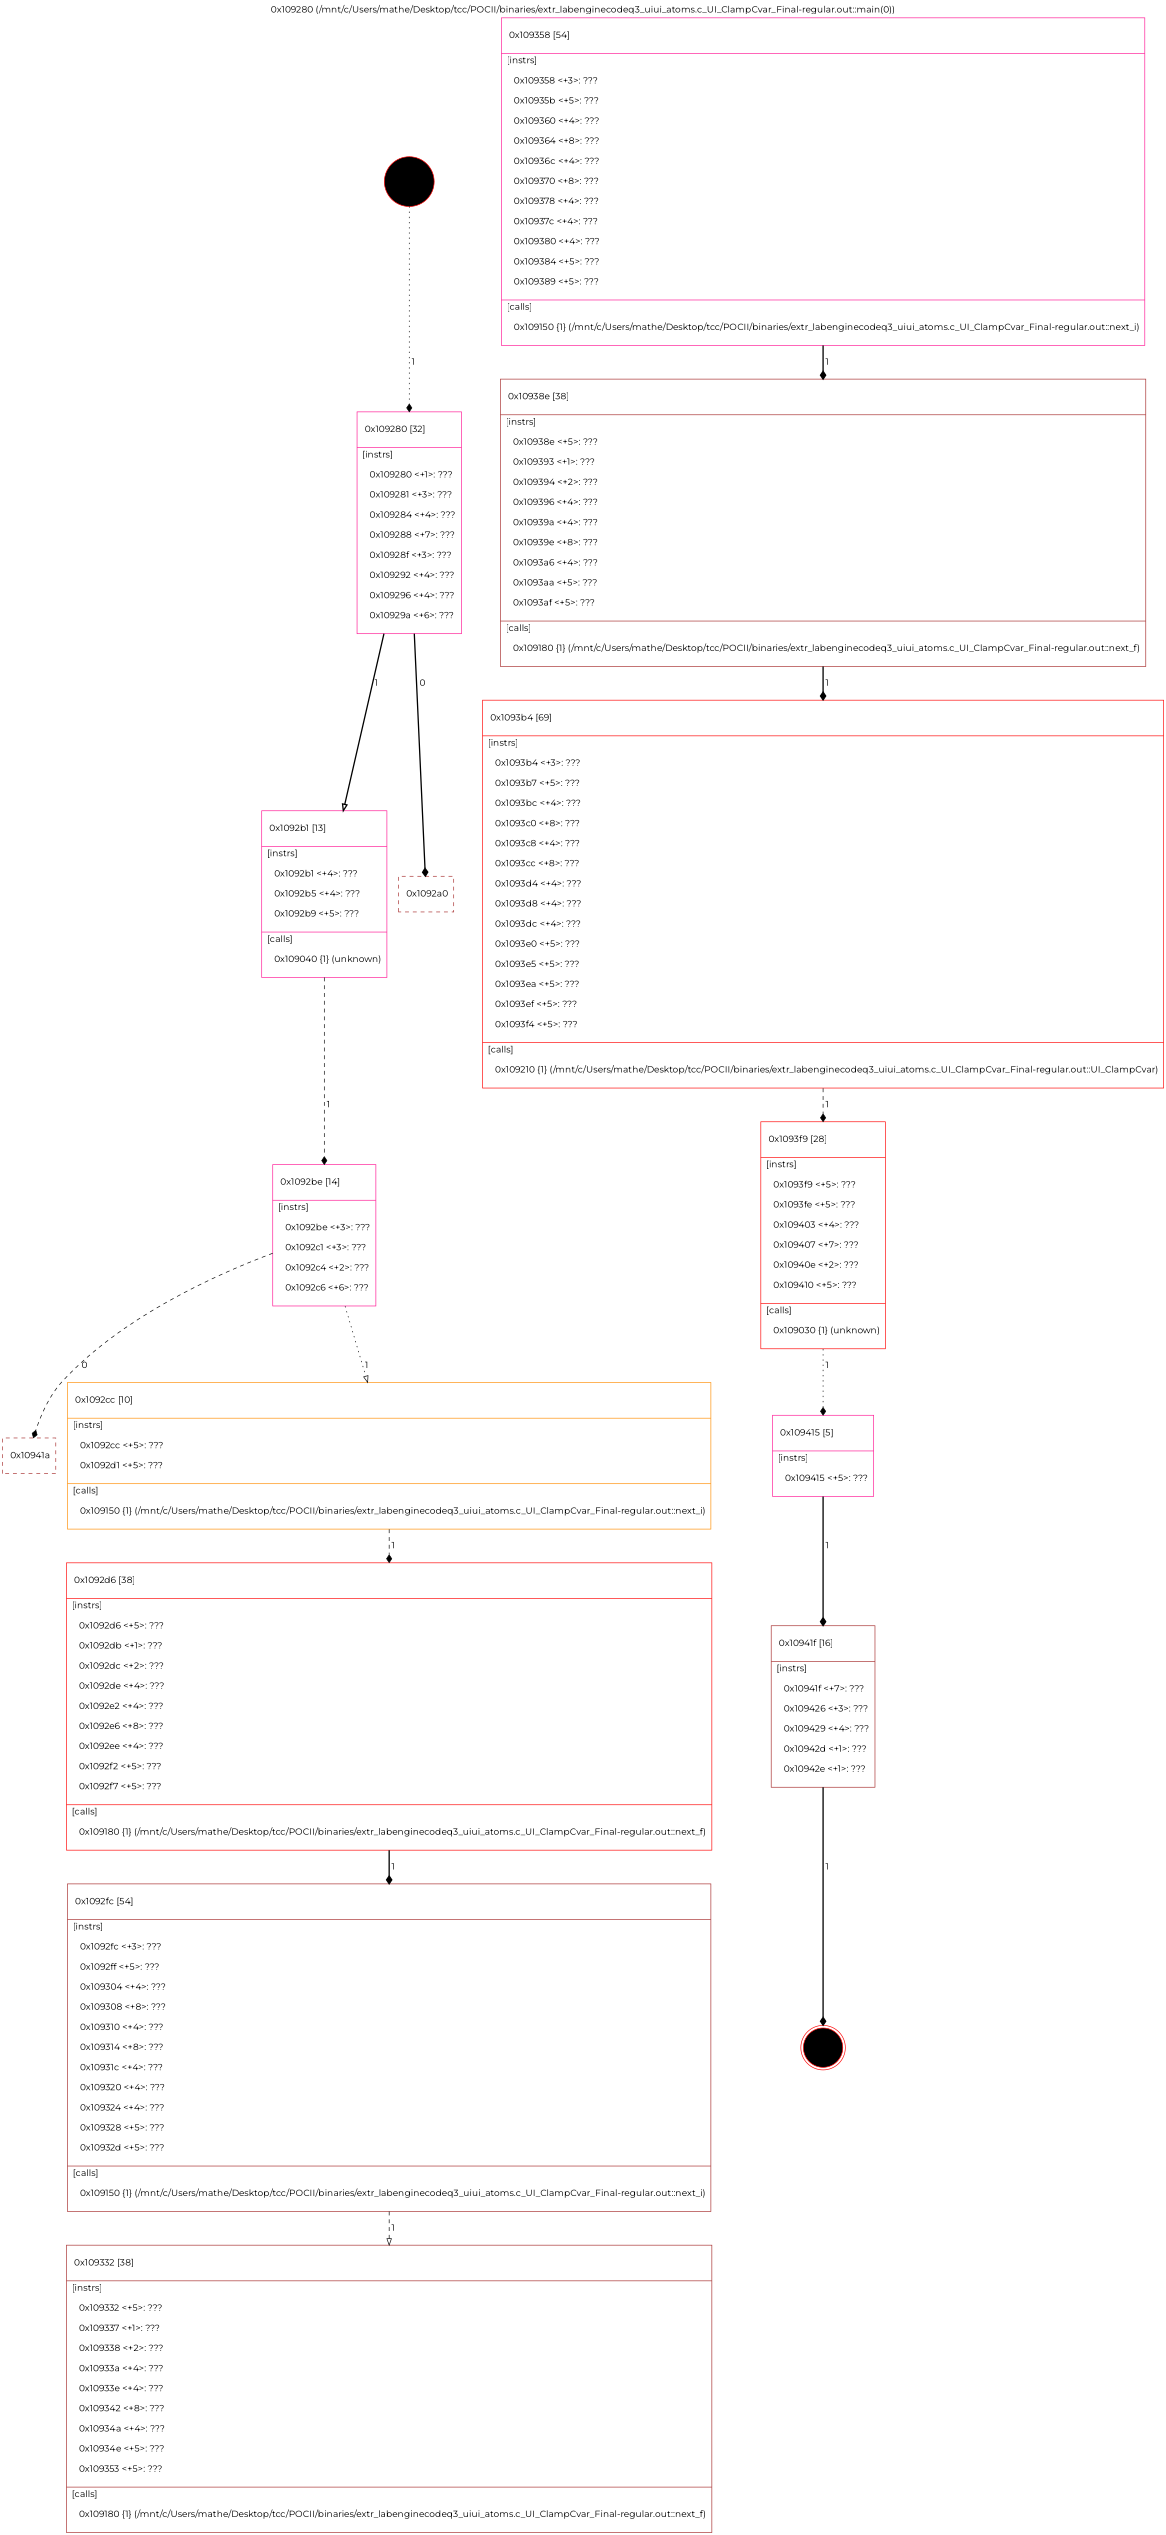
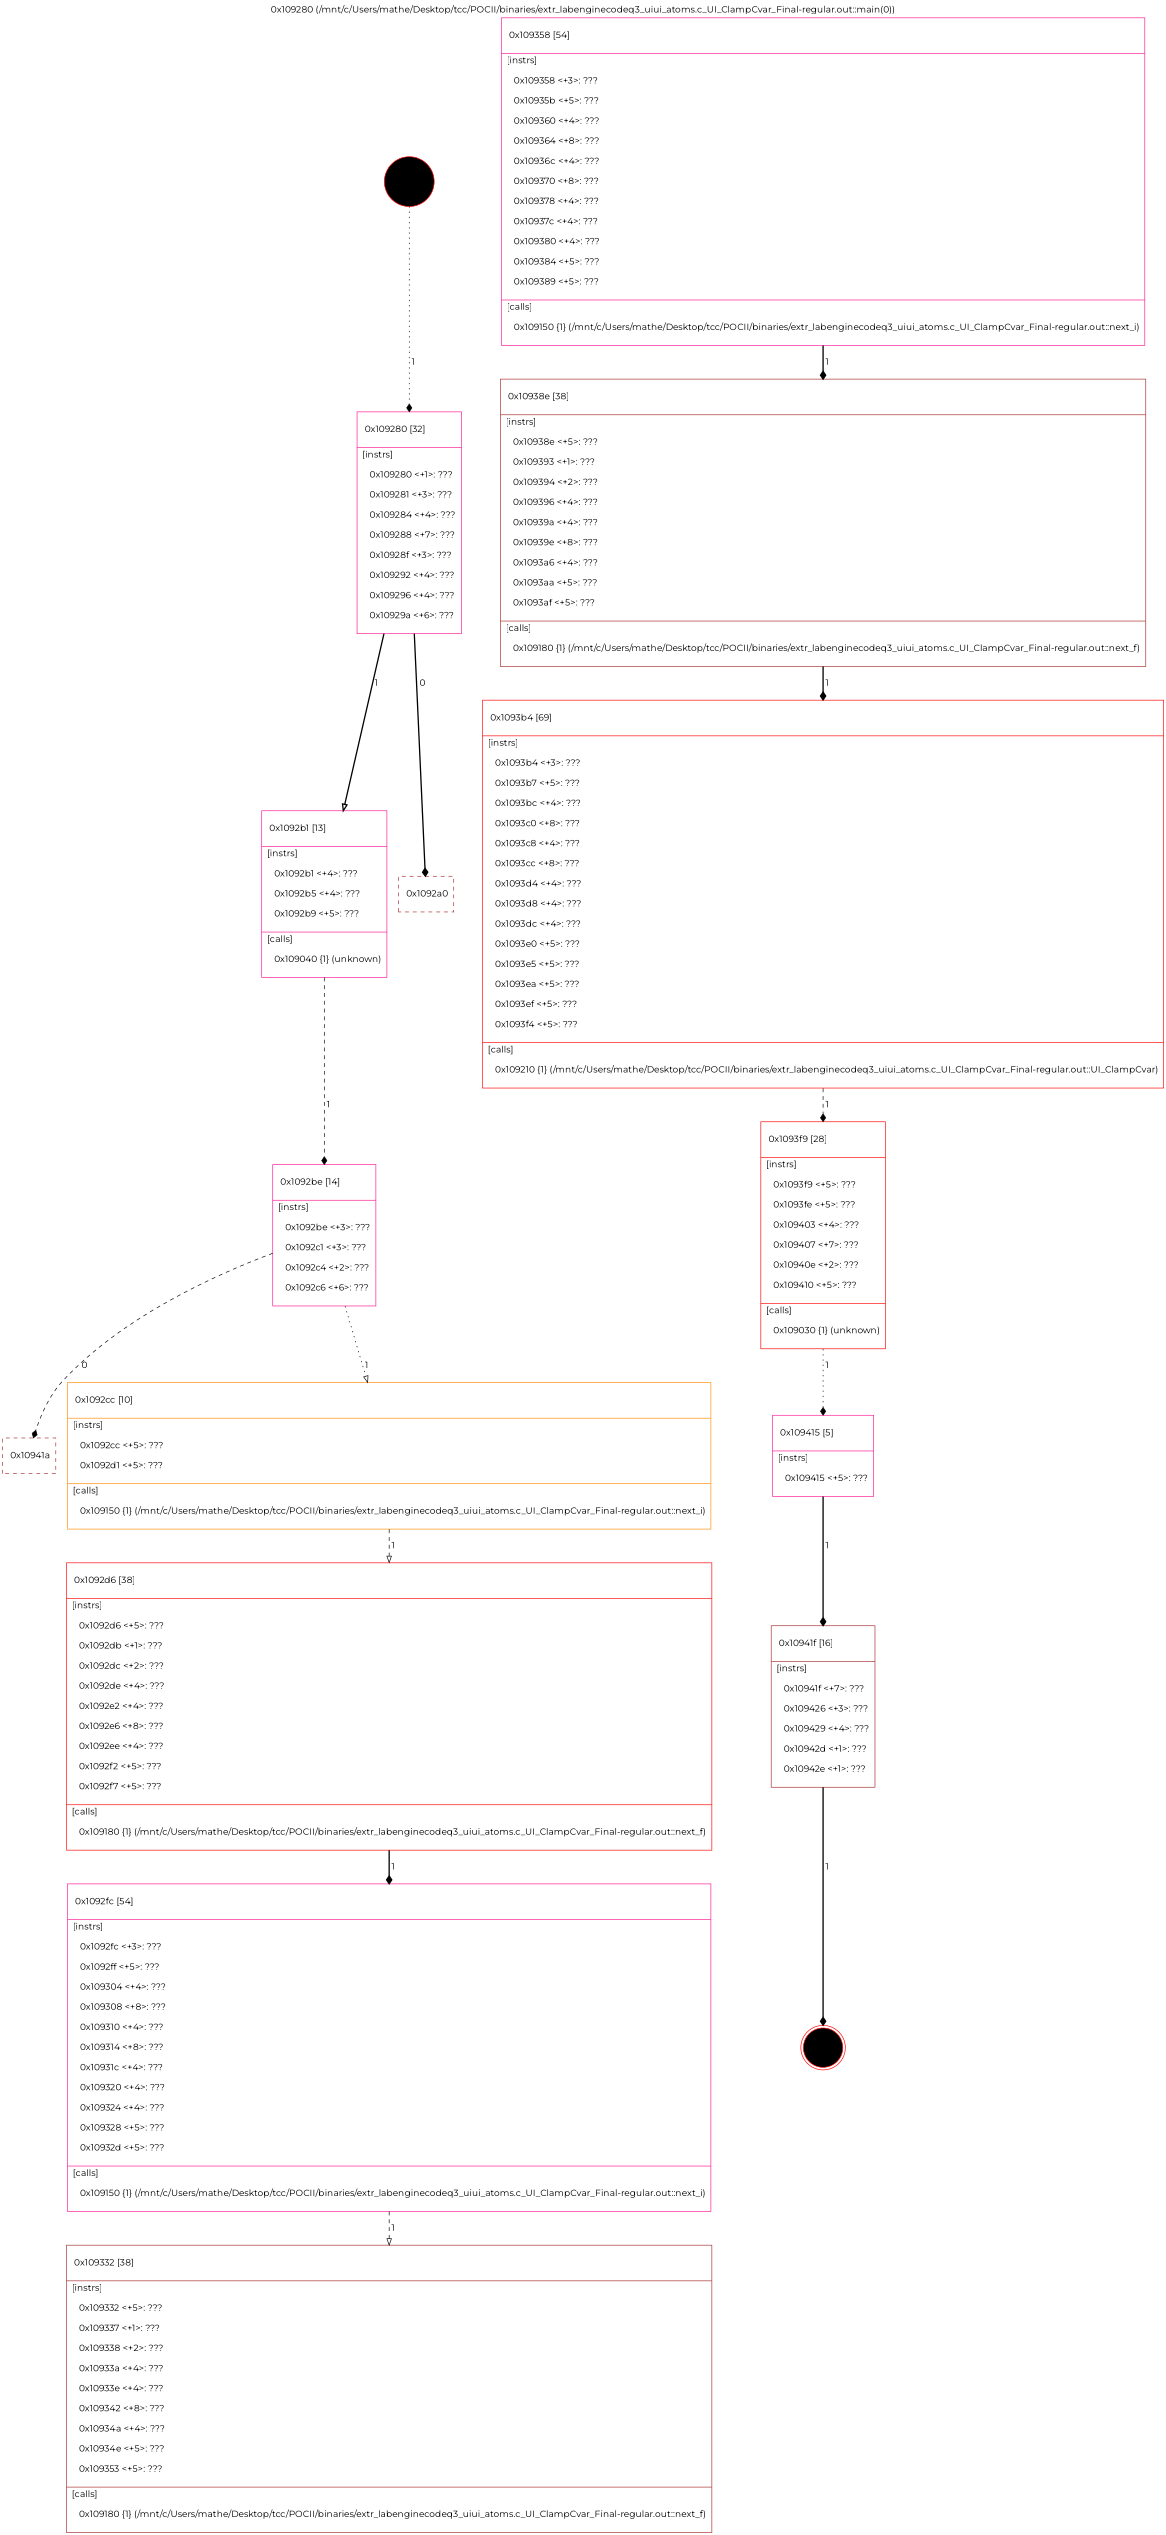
(389, 1542) -> (389, 1543)
(389, 2048) -> (389, 2048)
